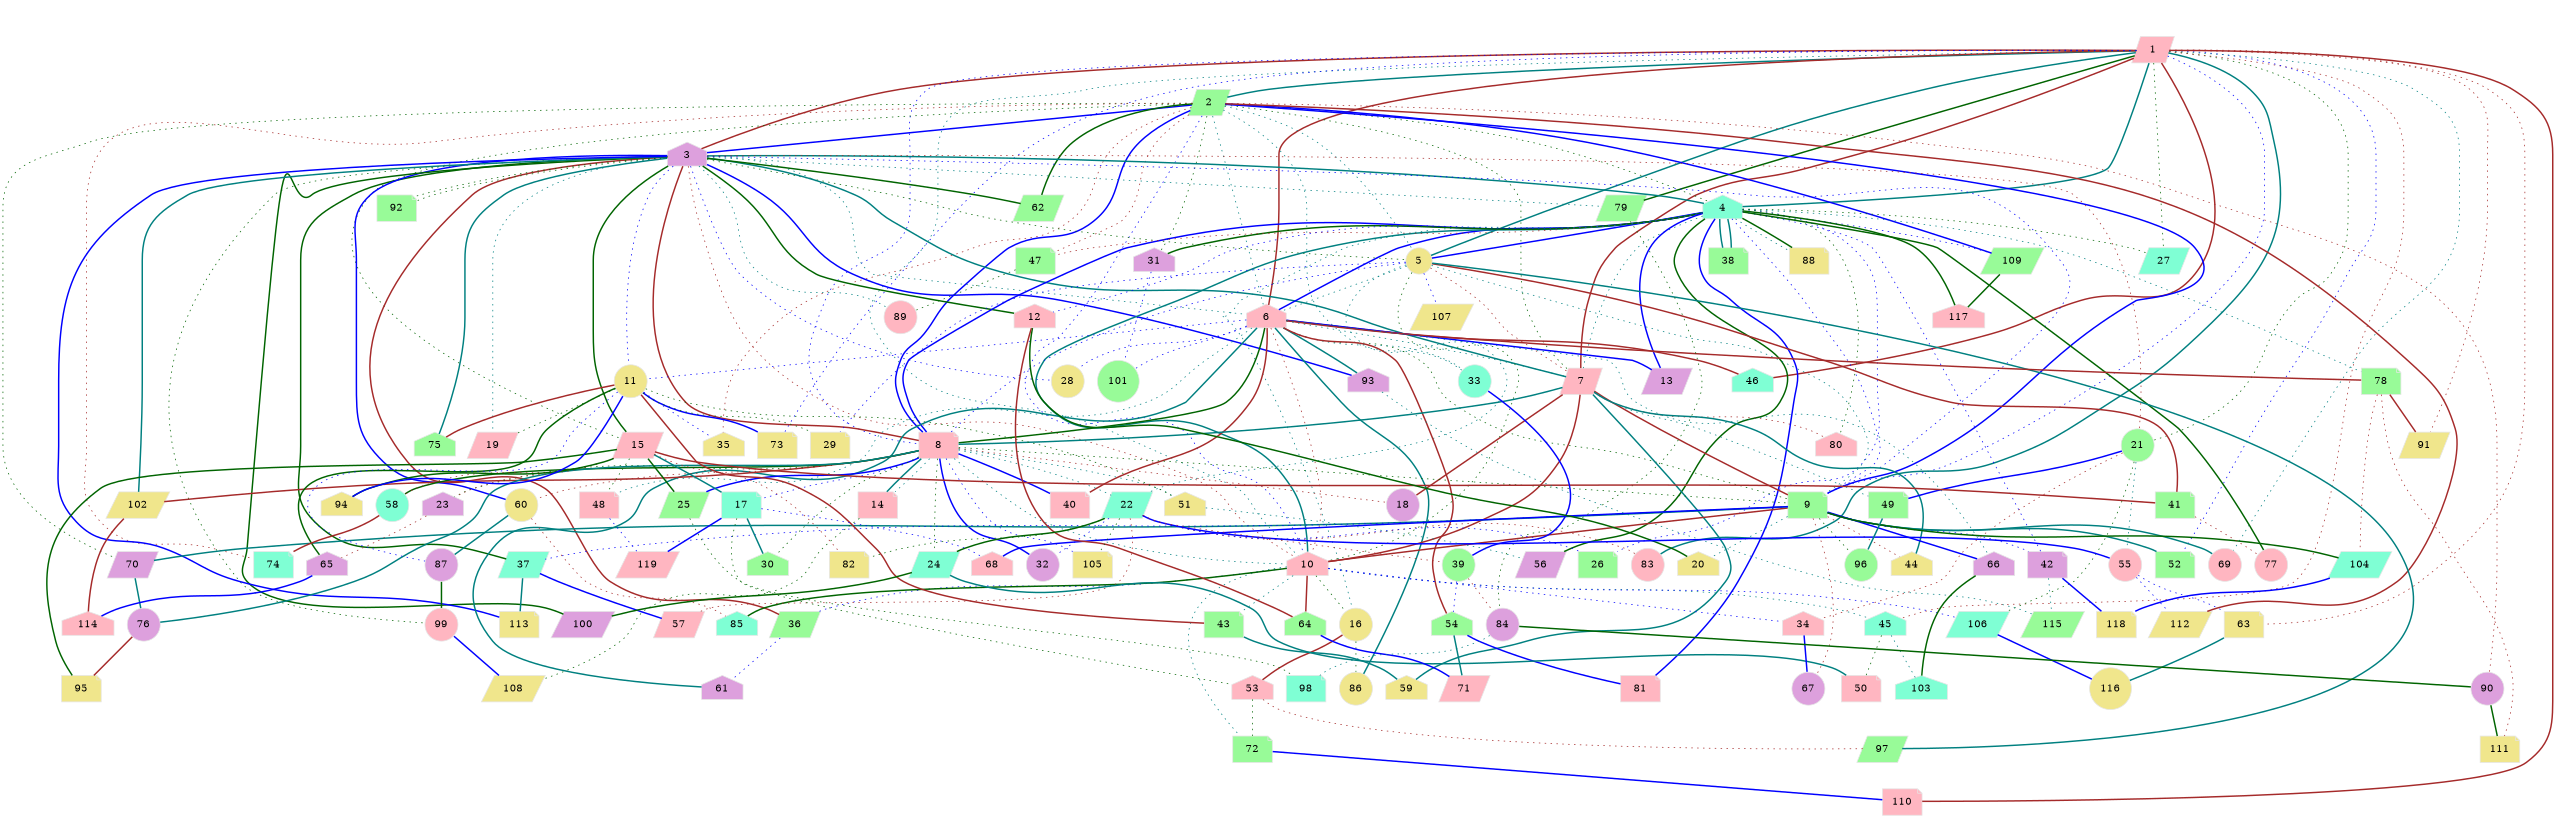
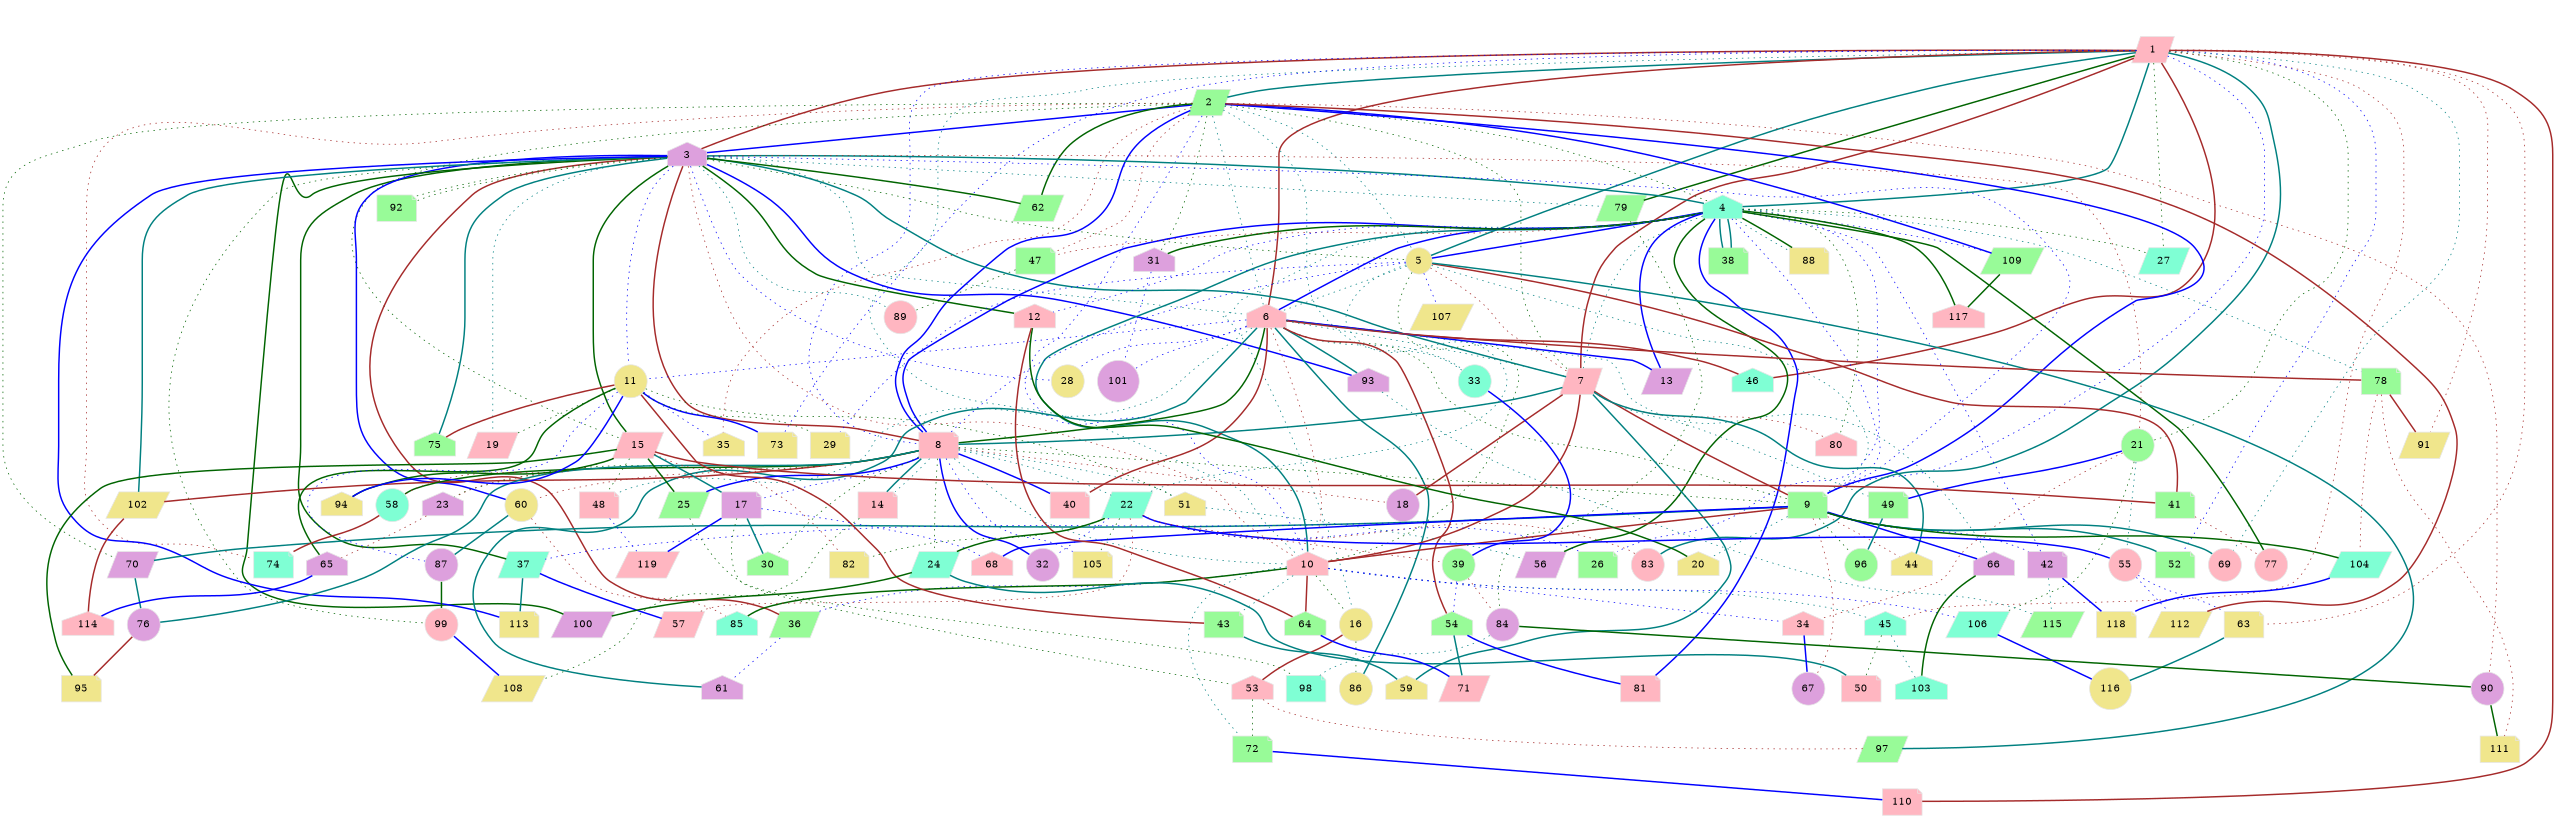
(1118, 381) -> (1118, 381)
(741, 505) -> (741, 505)
